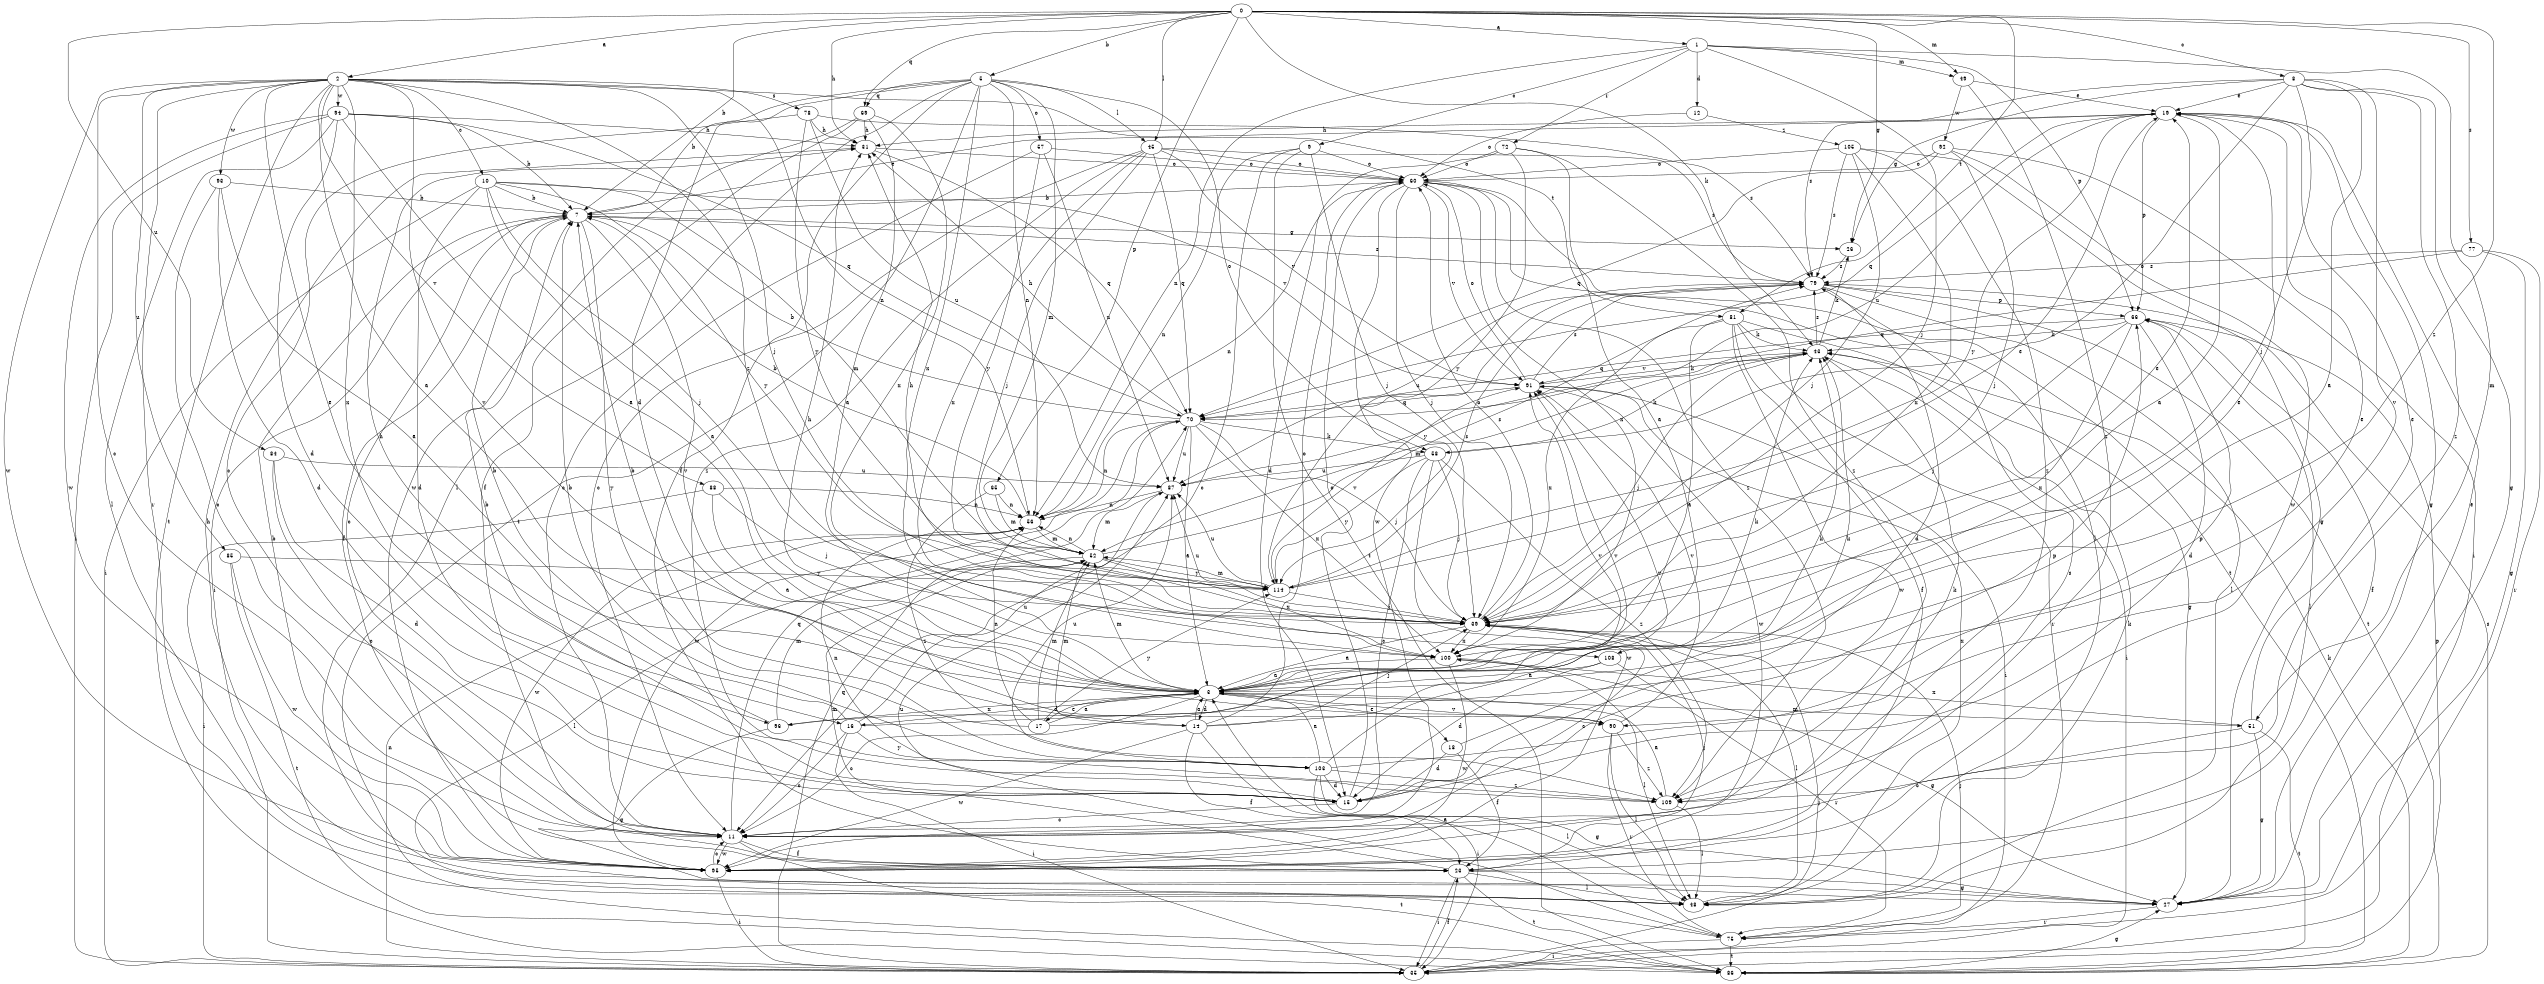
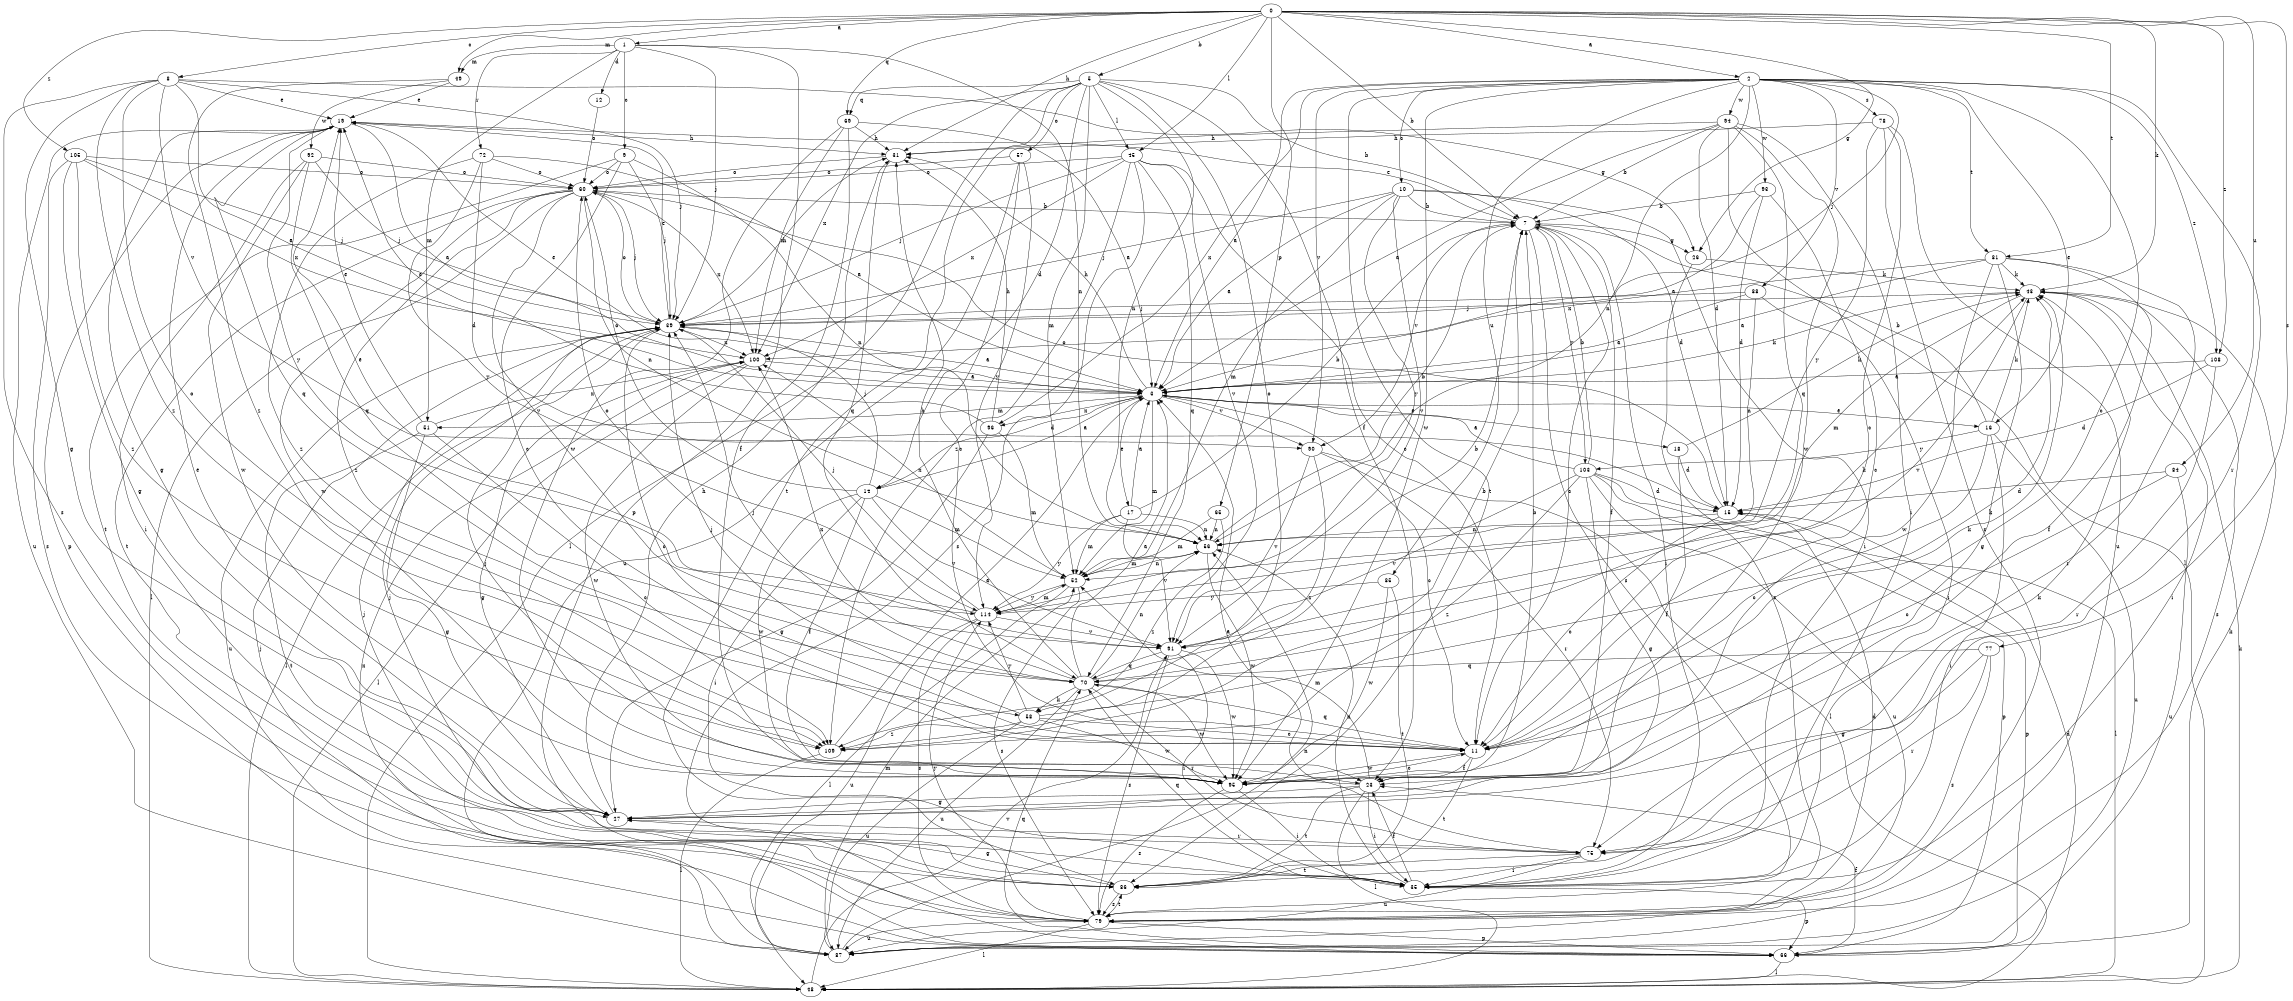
(1771, 130) -> (597, 23)
(1834, 303) -> (1869, 275)
(1290, 603) -> (253, 716)
(1962, 641) -> (1008, 819)
(1056, 710) -> (1839, 411)
none -> (1301, 818)
